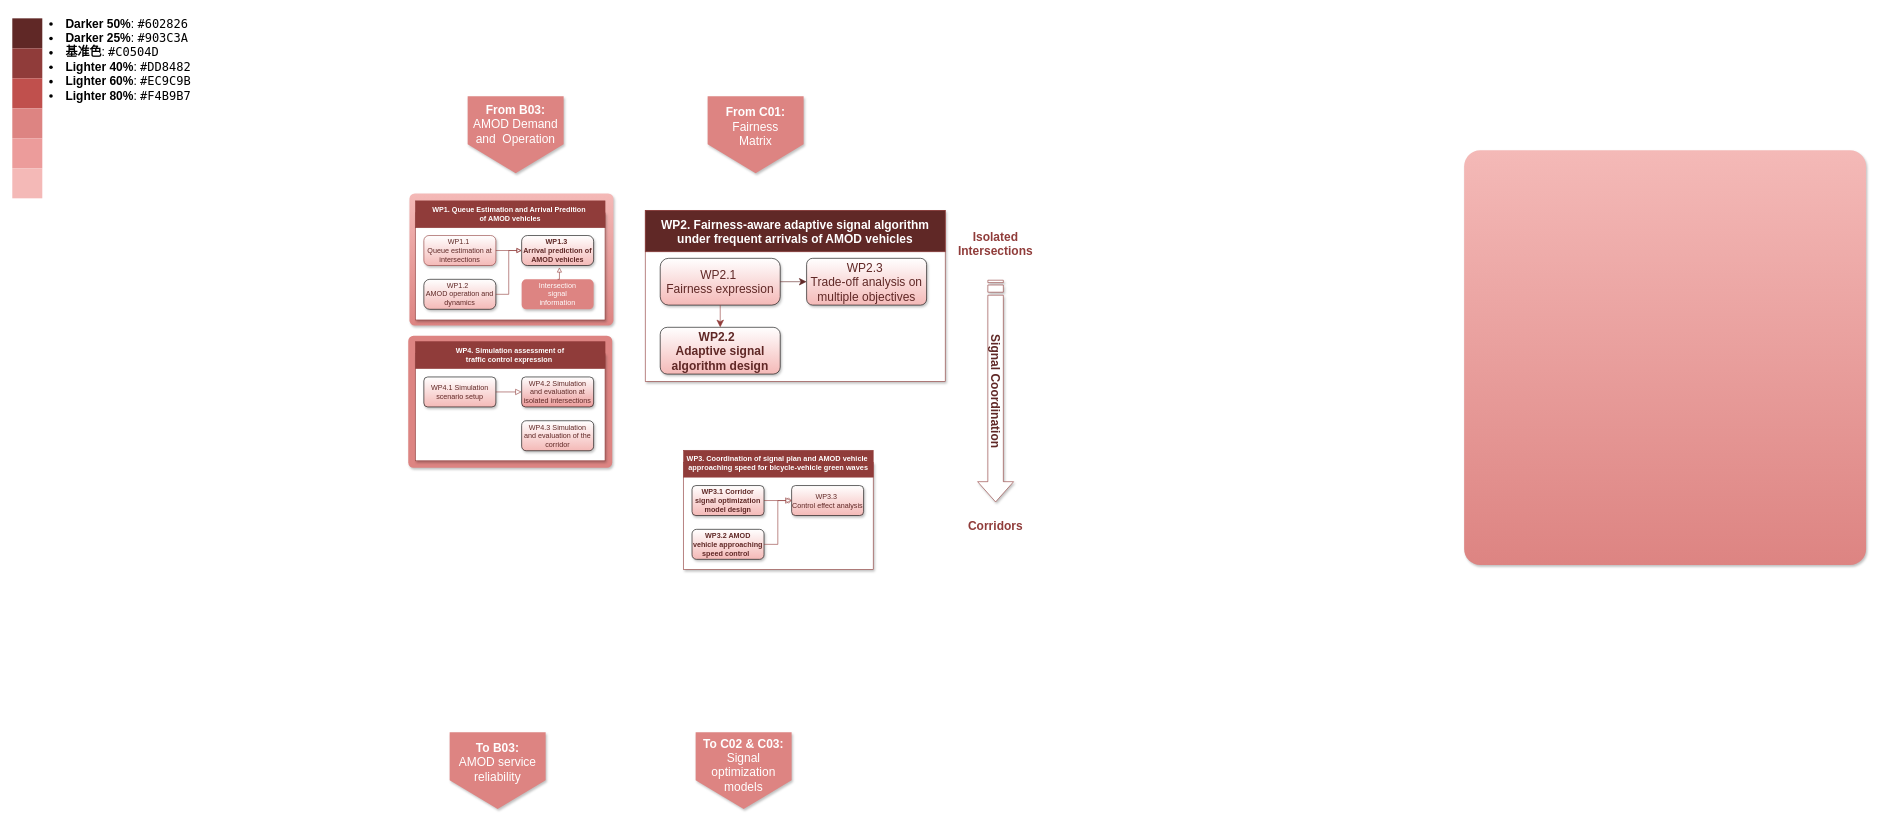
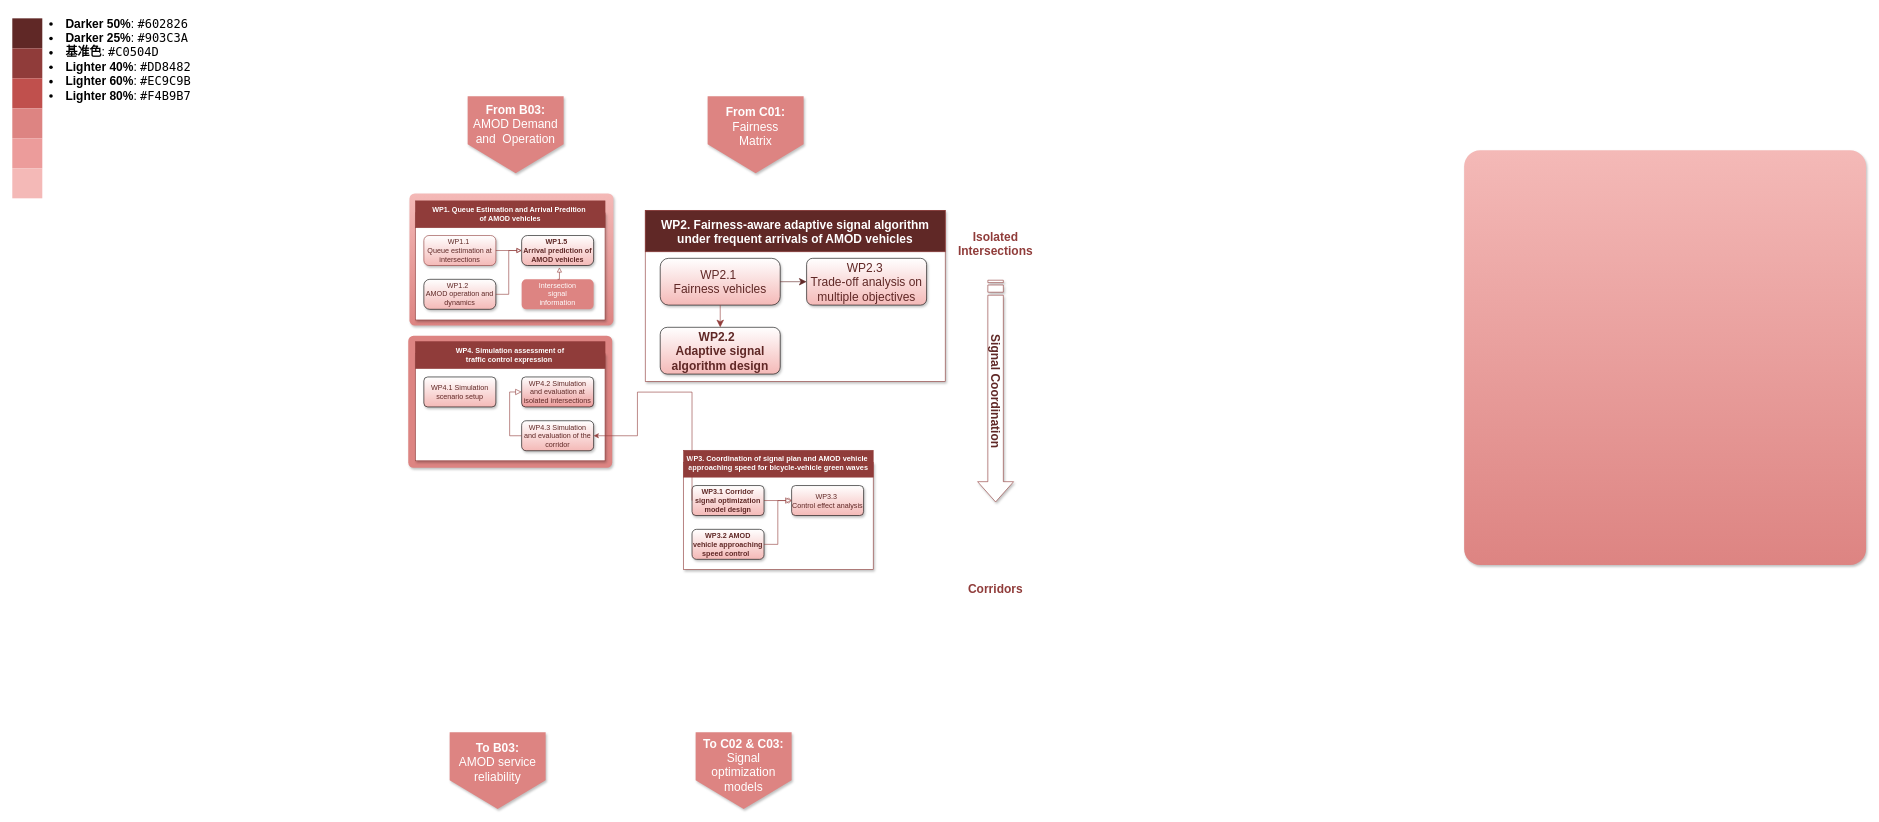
(558, 251) -> (558, 251)
(720, 282) -> (720, 282)
(501, 392) -> none
none -> (638, 414)
none -> (510, 421)
(996, 525) -> (996, 588)
